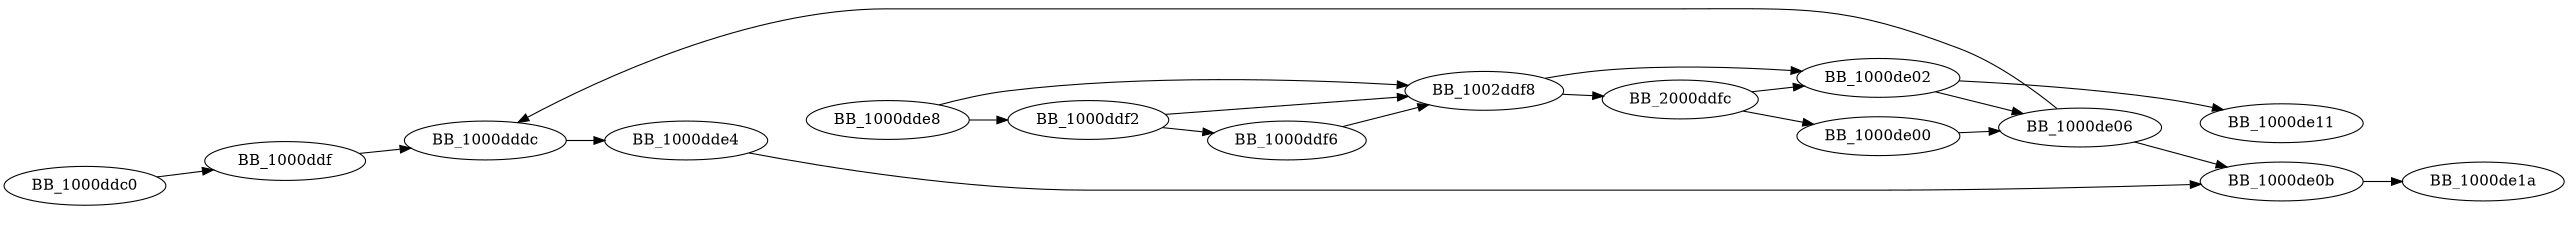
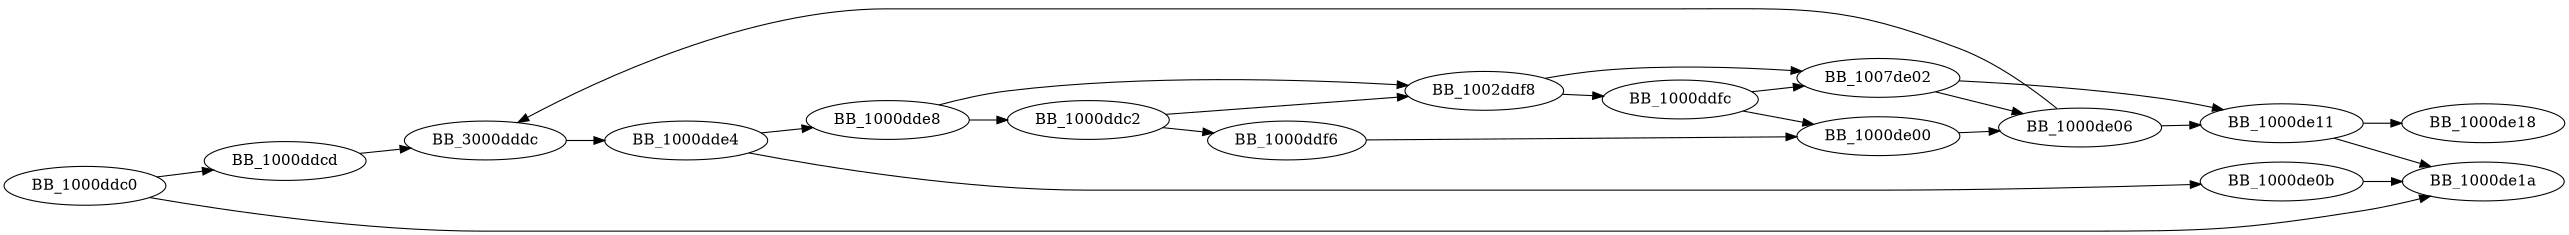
(1878, 78) -> (1878, 78)
(1680, 99) -> (1680, 99)
(1380, 117) -> (1576, 138)
(1088, 120) -> (1088, 120)
none -> (2483, 123)
none -> (782, 131)
(485, 140) -> (485, 140)
none -> (2377, 151)
(2175, 153) -> (2175, 126)
(285, 161) -> (285, 161)
none -> (1285, 231)
